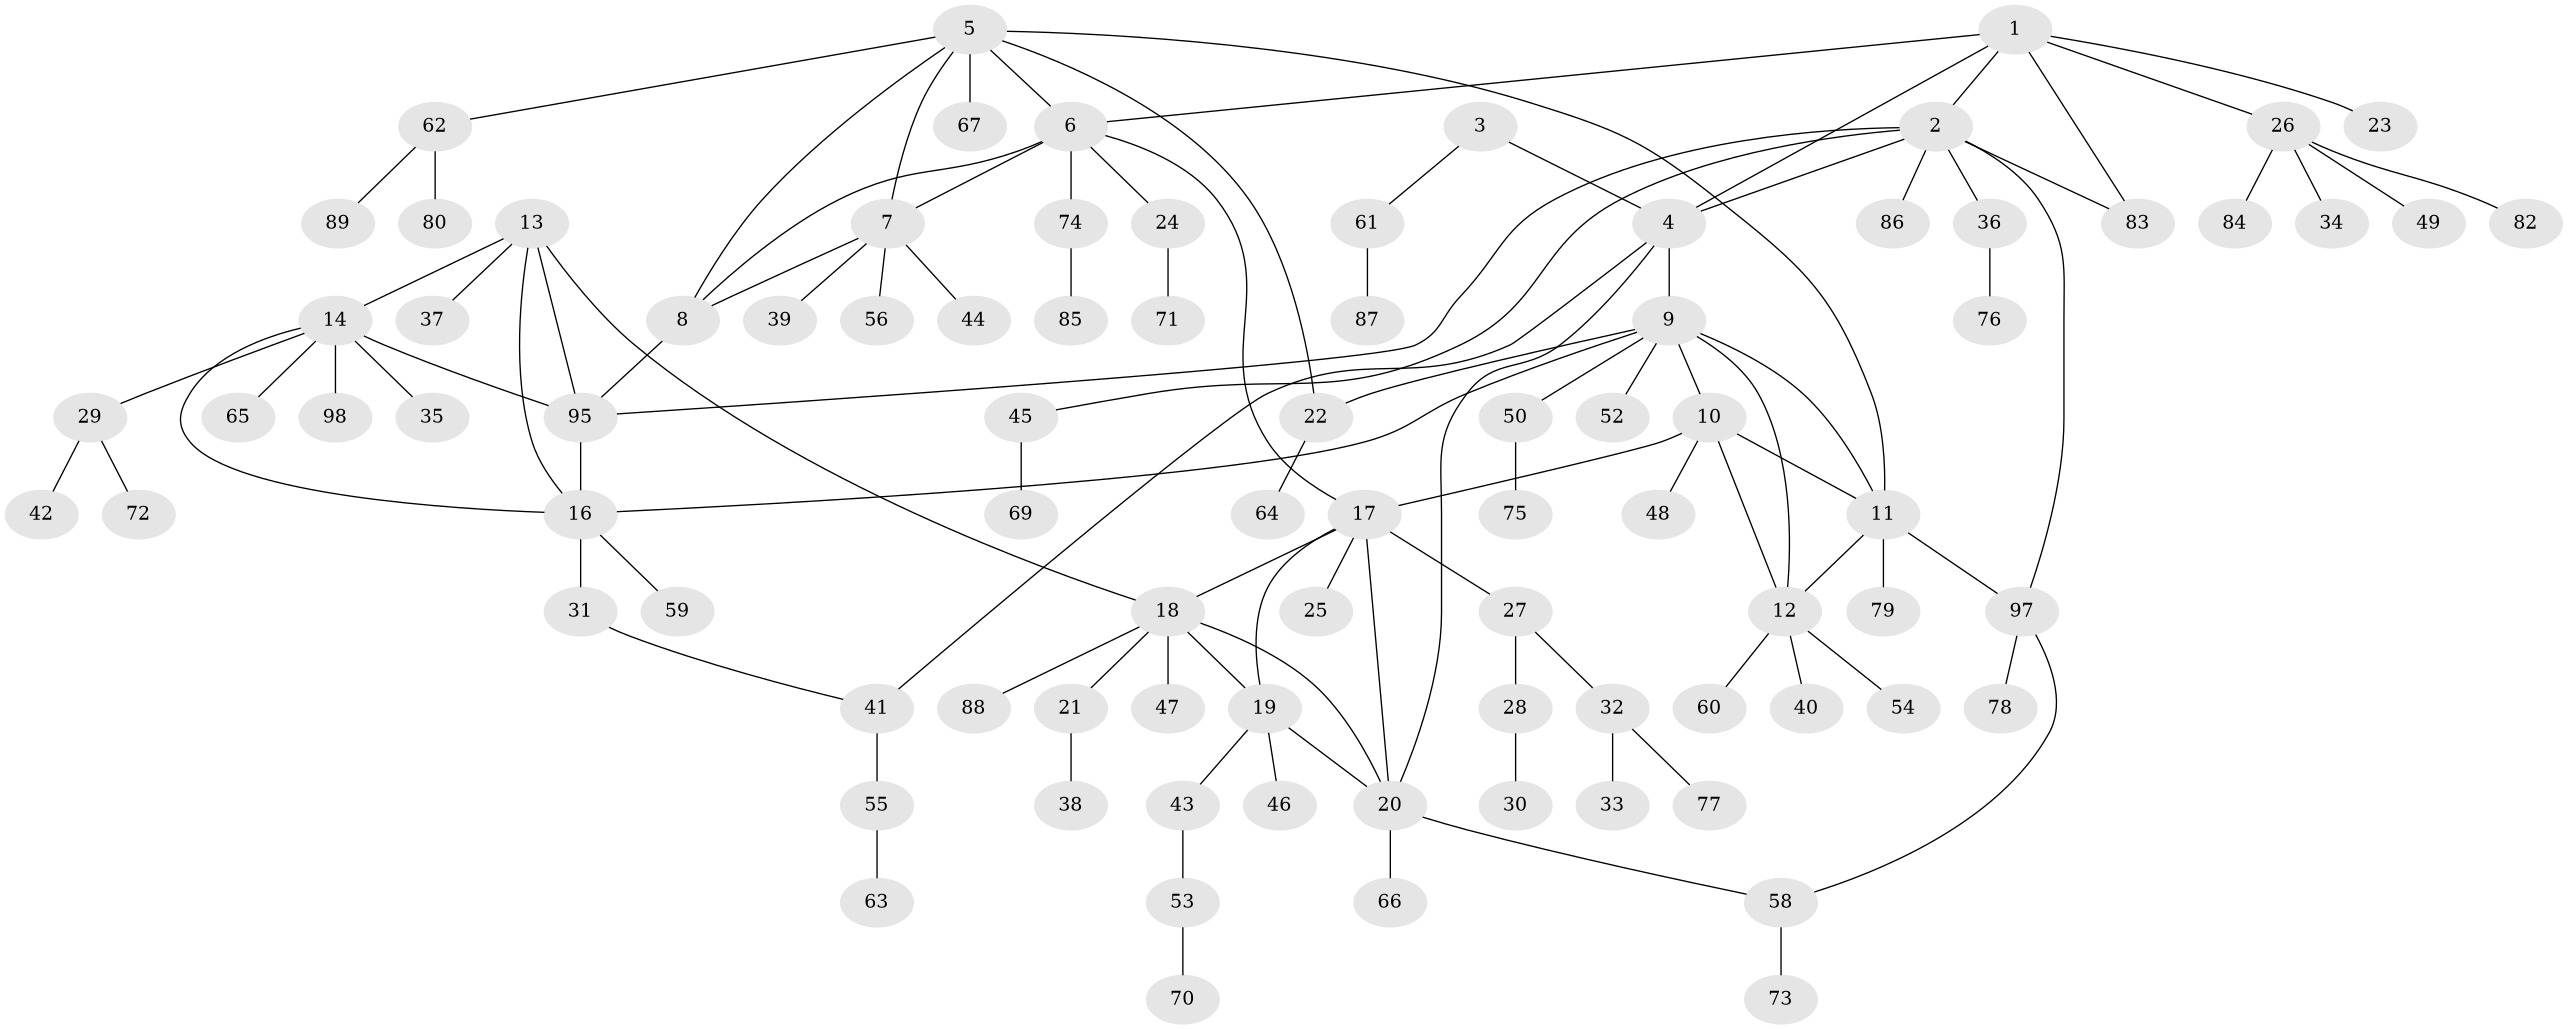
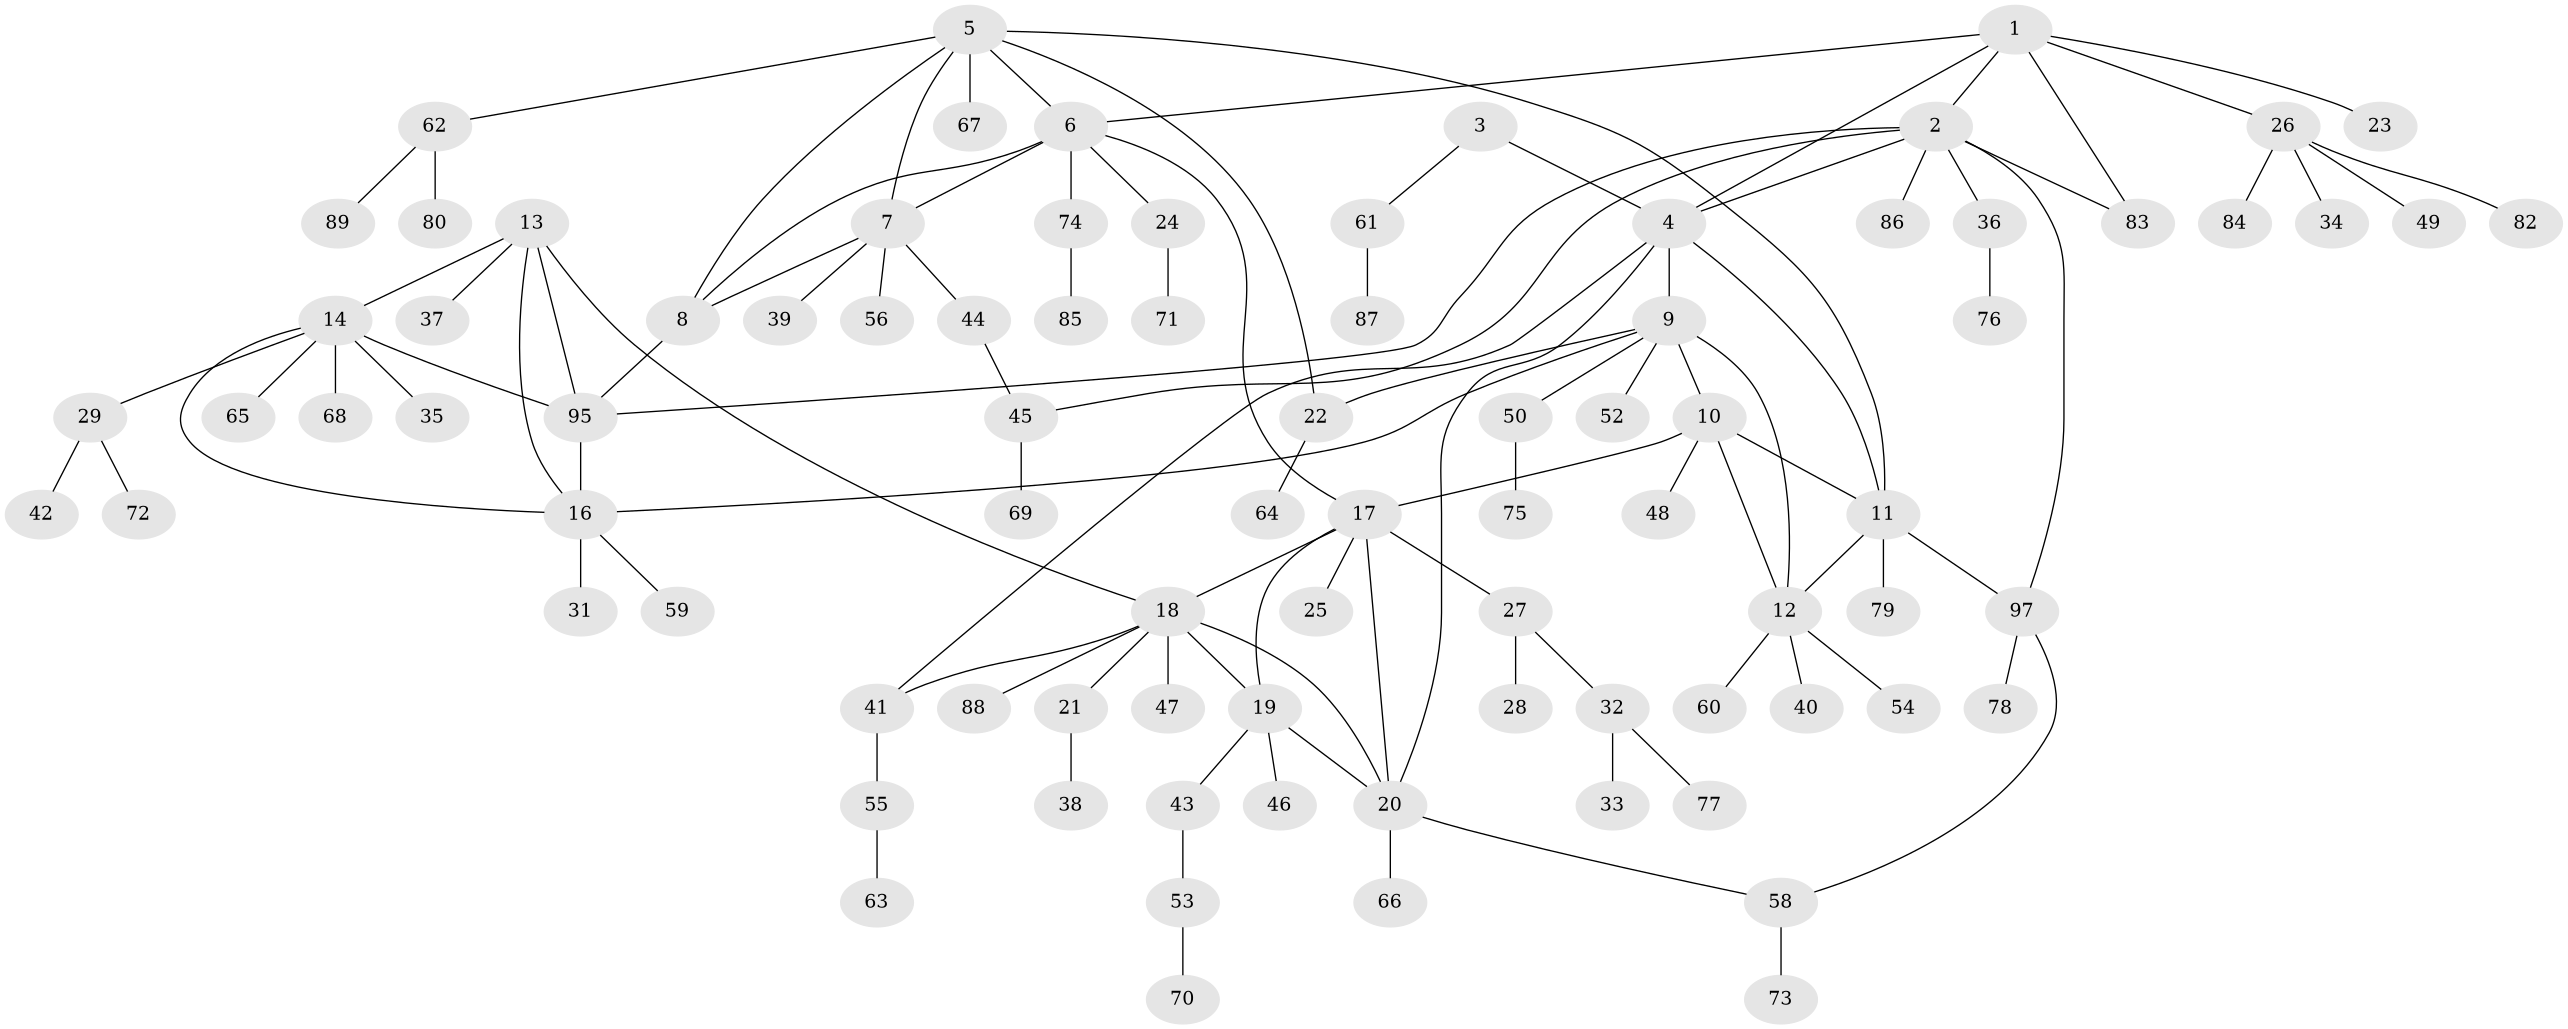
none -> (997, 369)
(1803, 394) -> (1809, 350)
(335, 418) -> (335, 418)
(725, 668) -> (1022, 659)
(1516, 806) -> none
